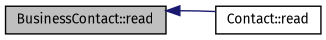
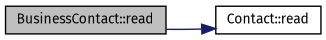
(198, 11) -> (184, 29)
